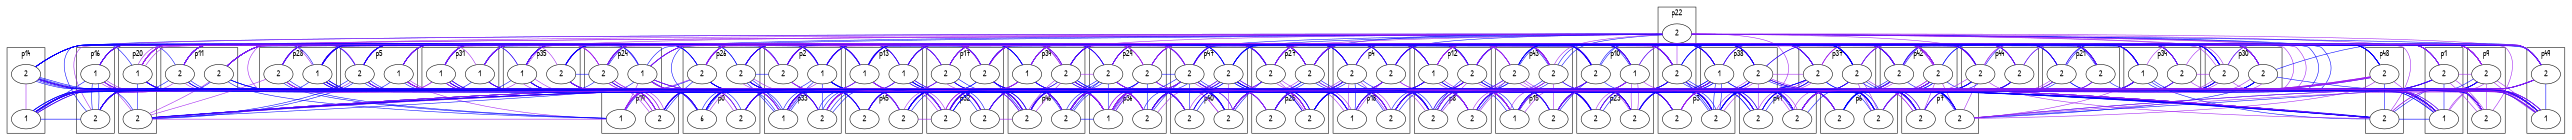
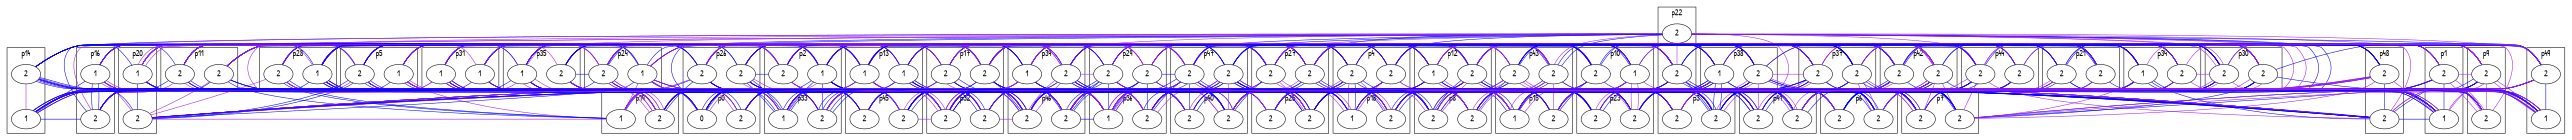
(702, 119) -> (702, 119)
